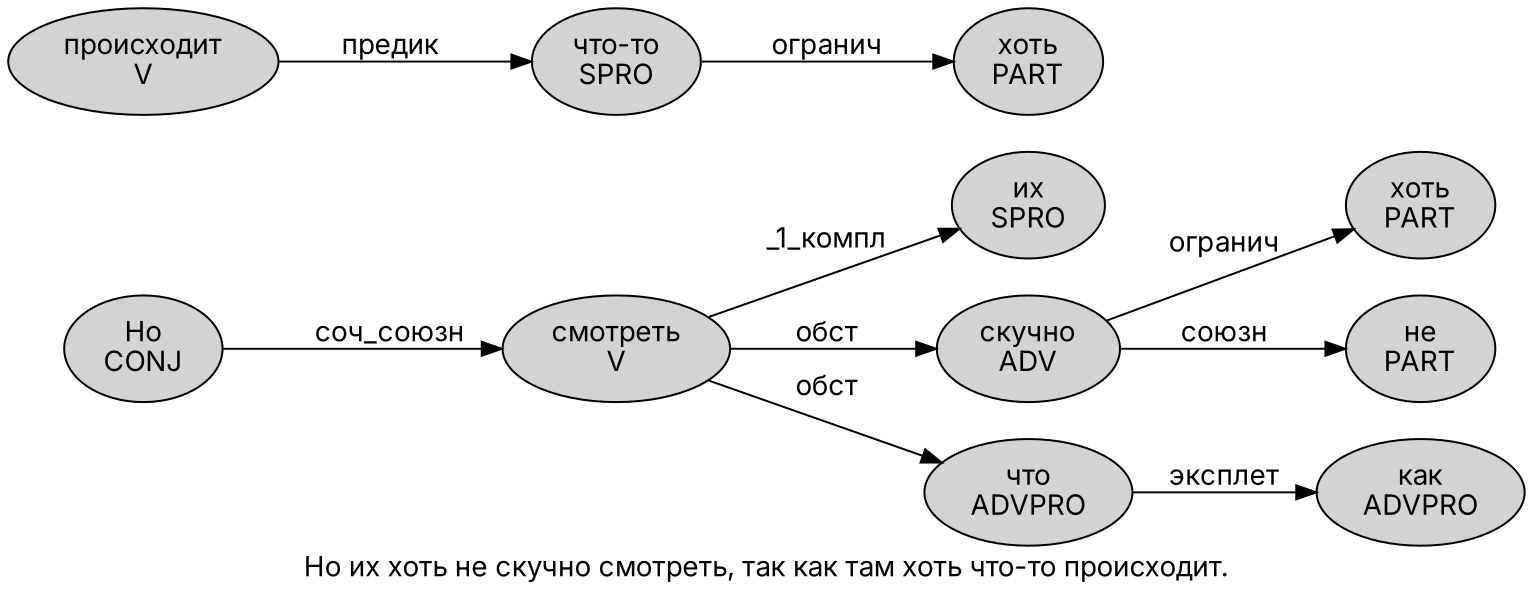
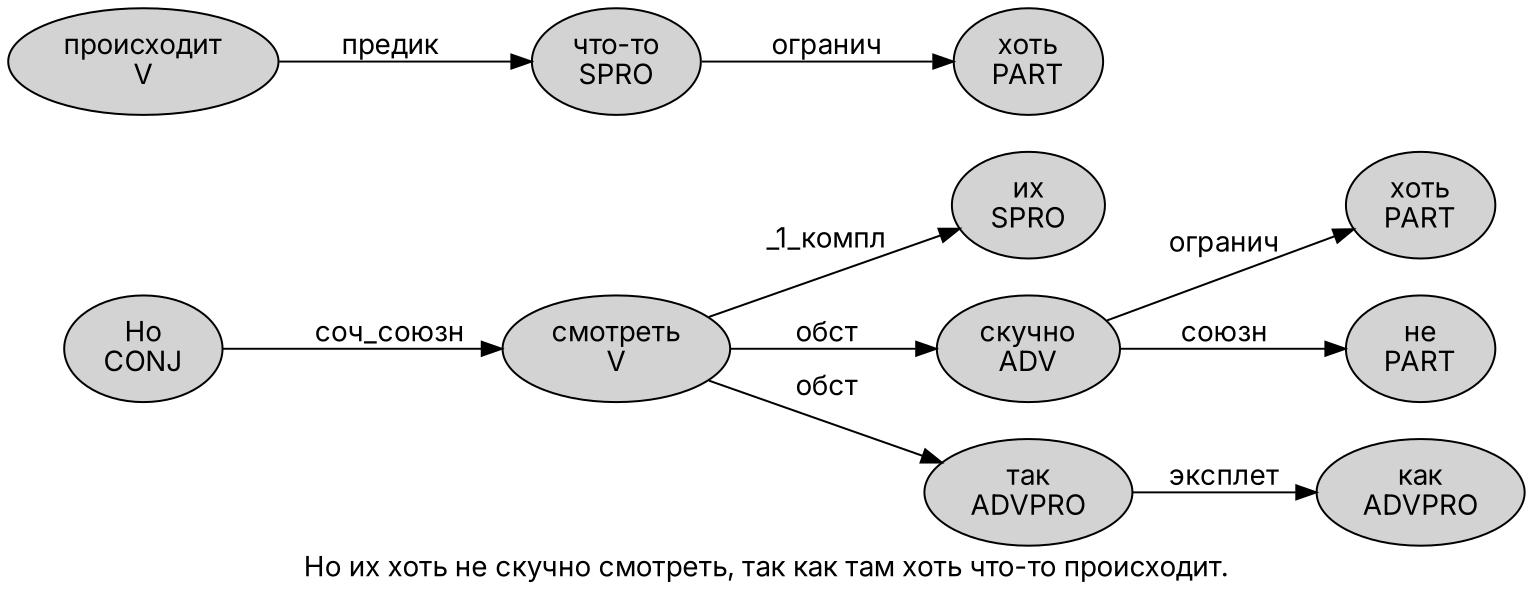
(1028, 492) -> (1028, 492)
